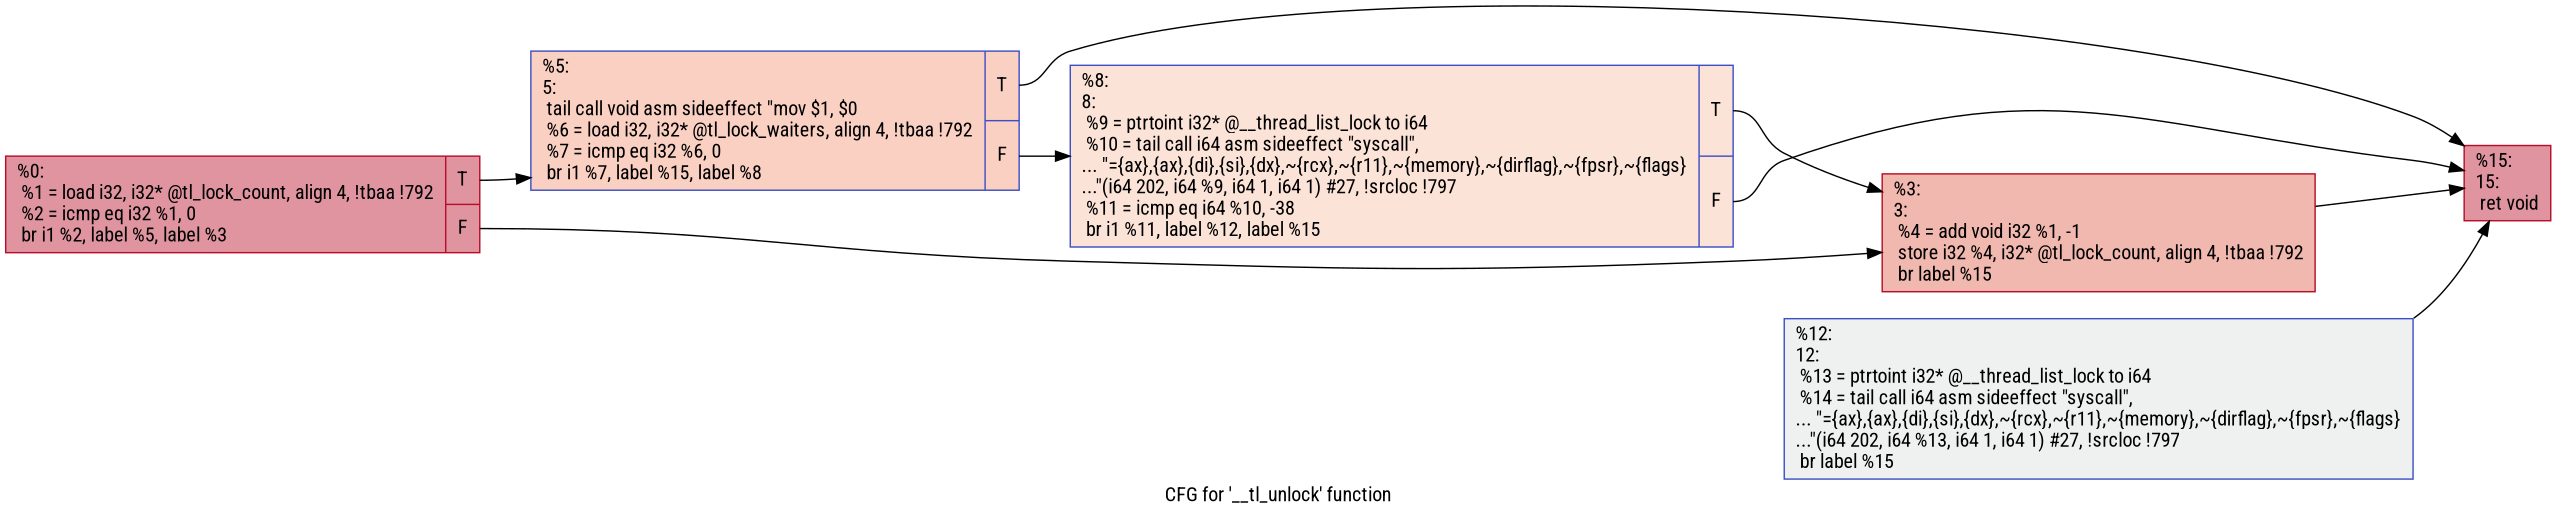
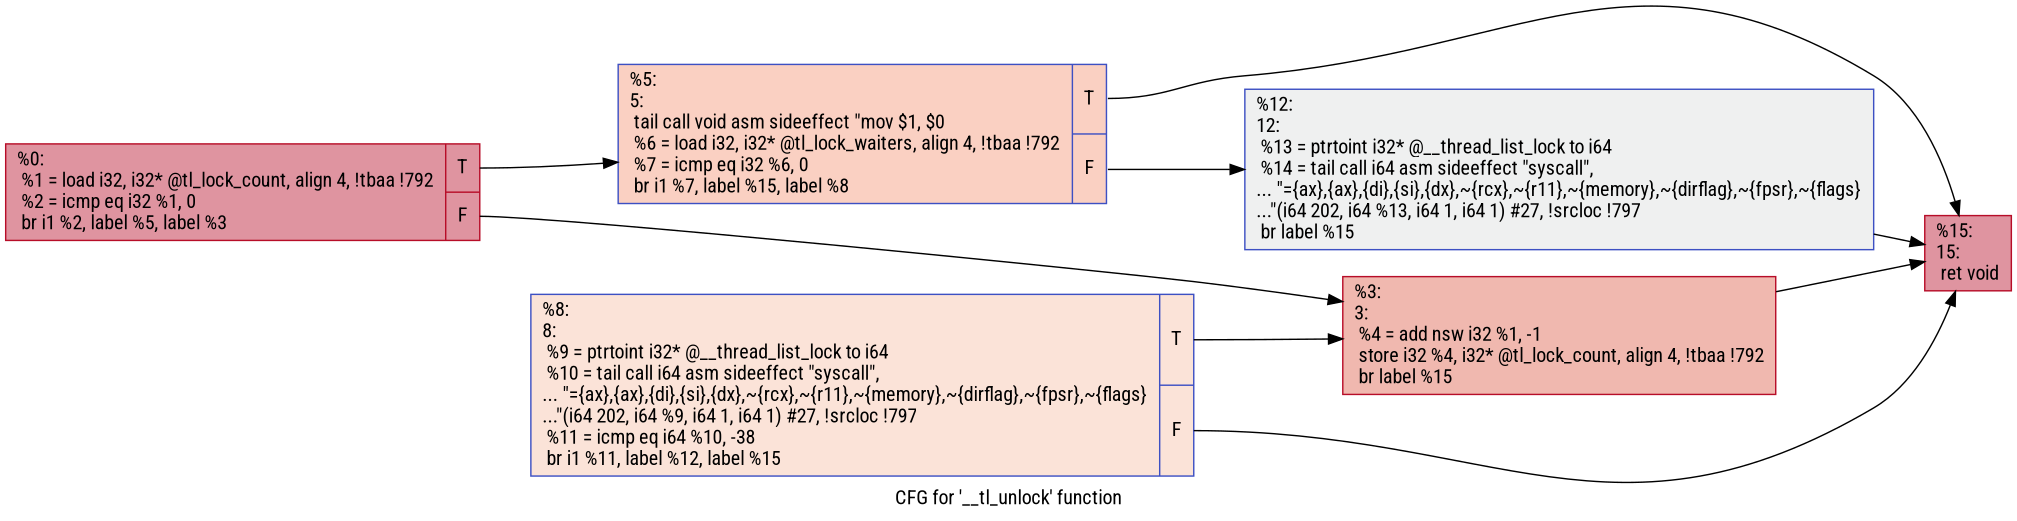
(1037, 156) -> (1169, 169)
(1988, 232) -> (1449, 335)
